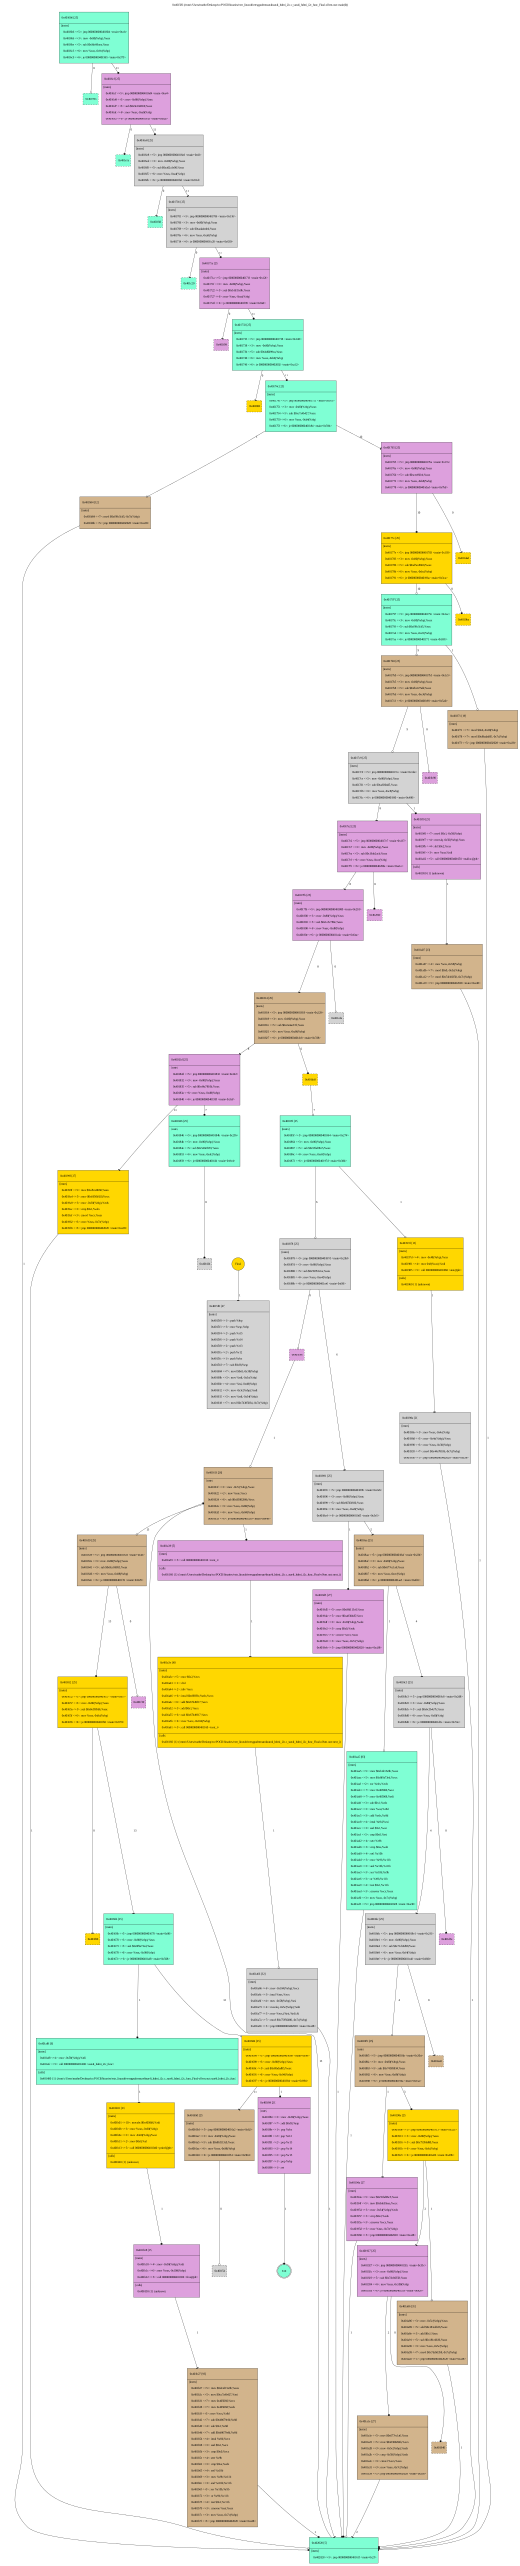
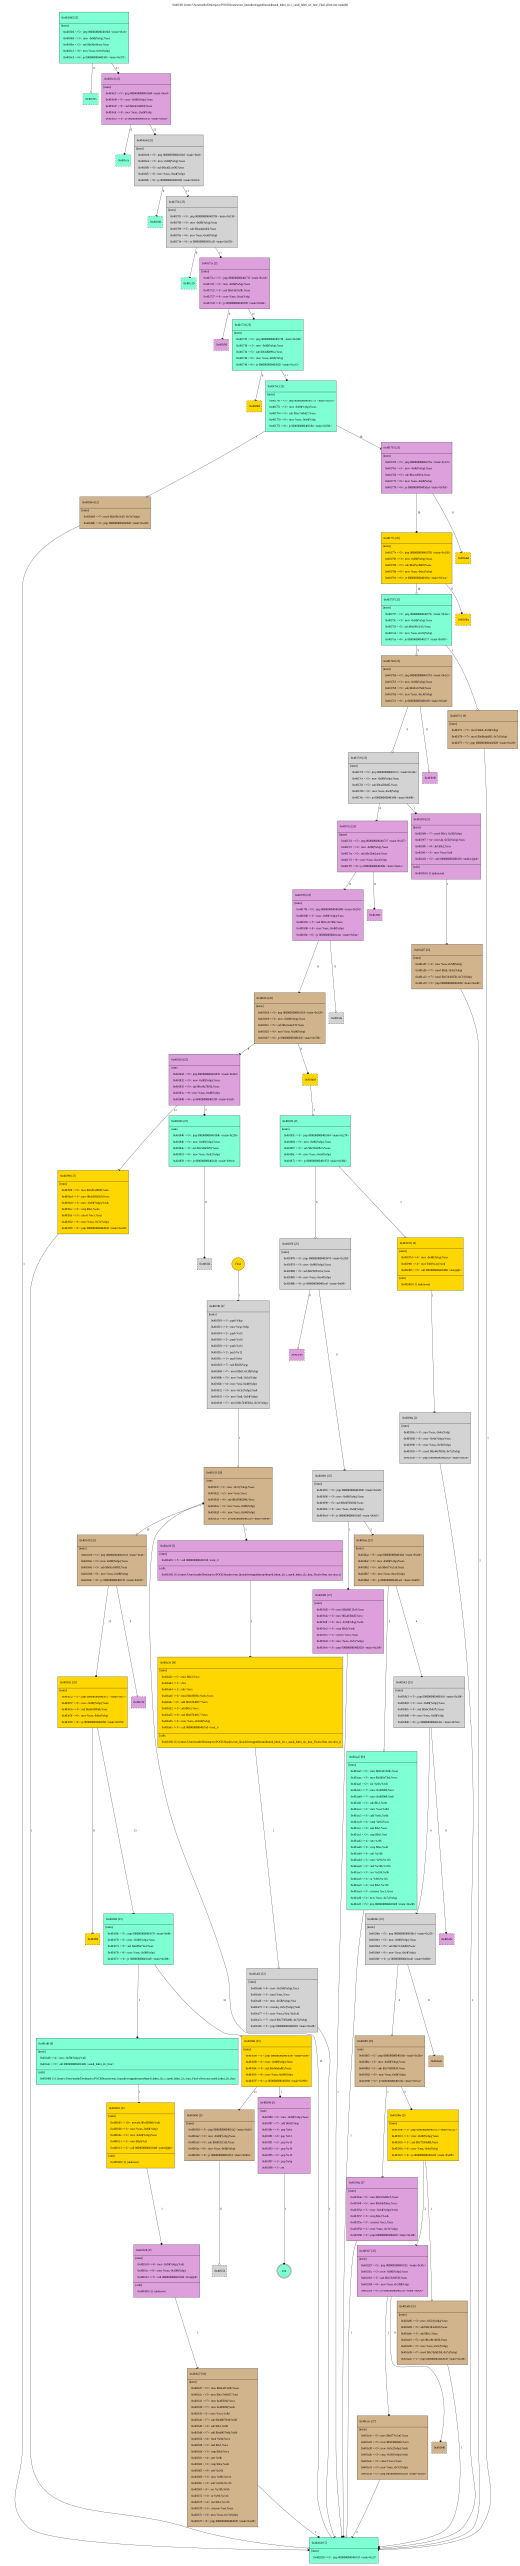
(273, 1413) -> (238, 1437)
